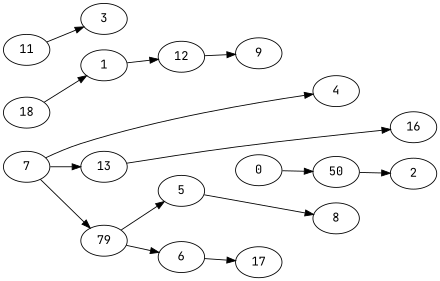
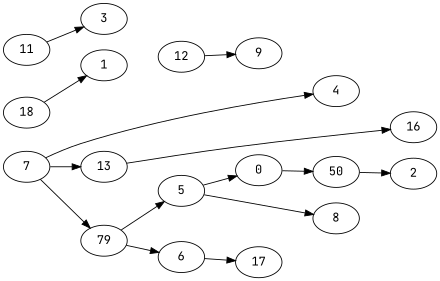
(138, 62) -> none
none -> (216, 182)
